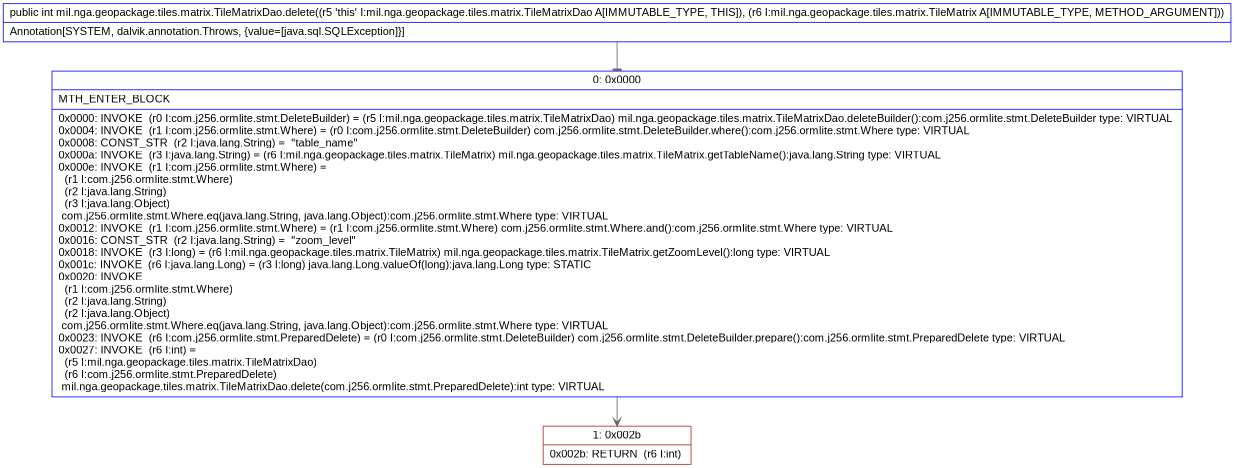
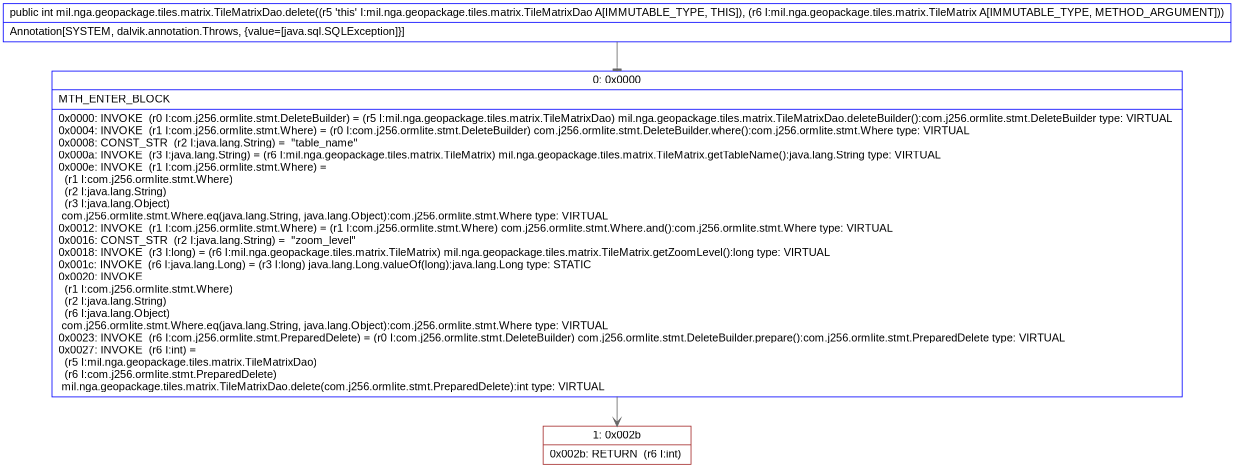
(115, 314) -> (115, 314)
